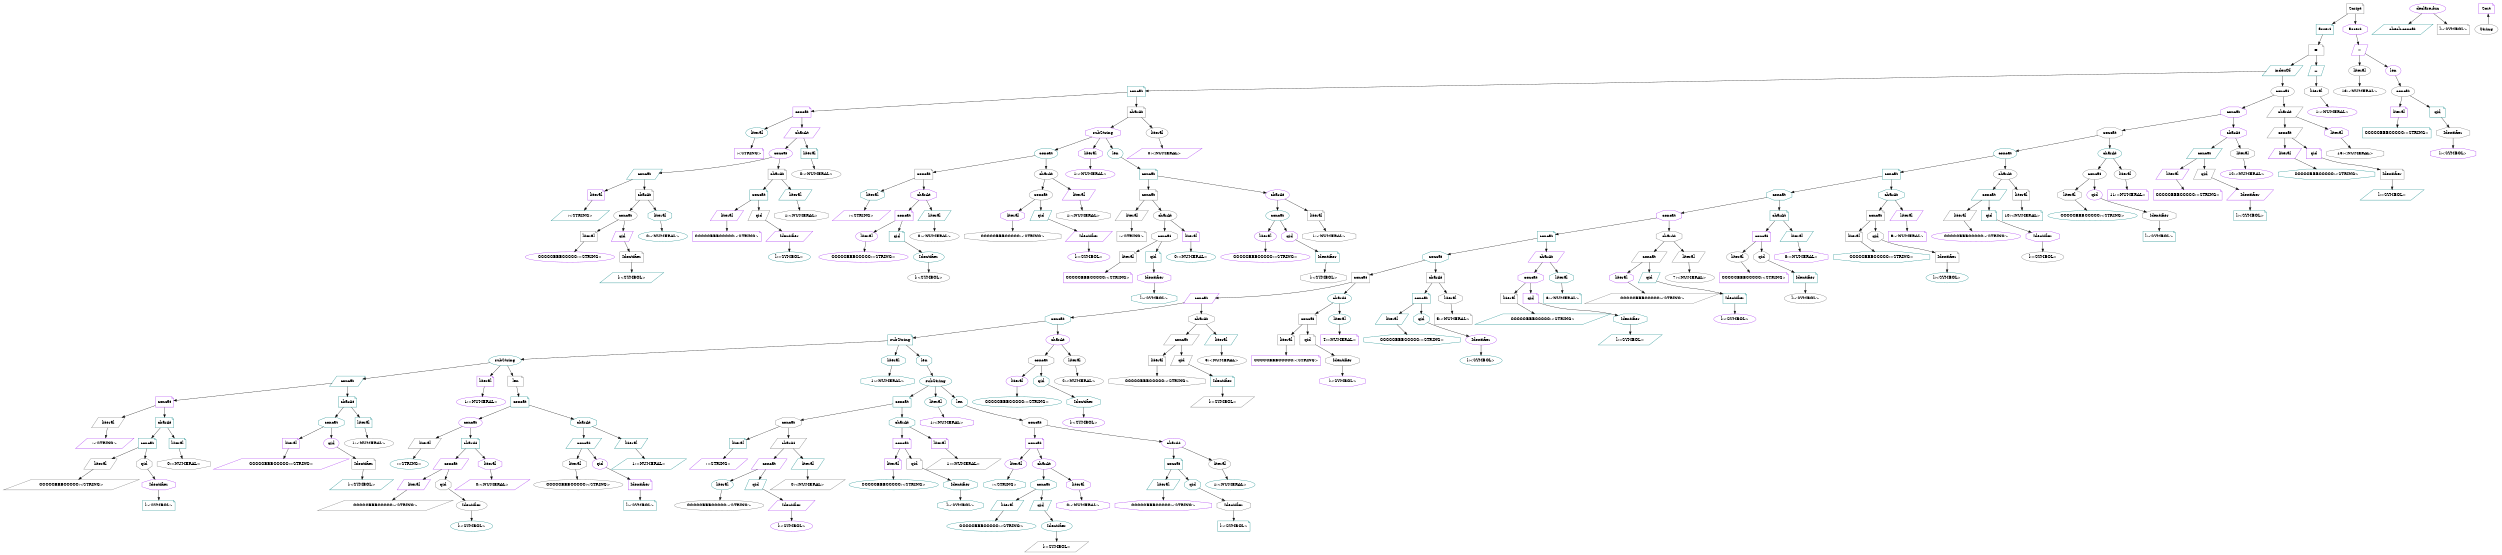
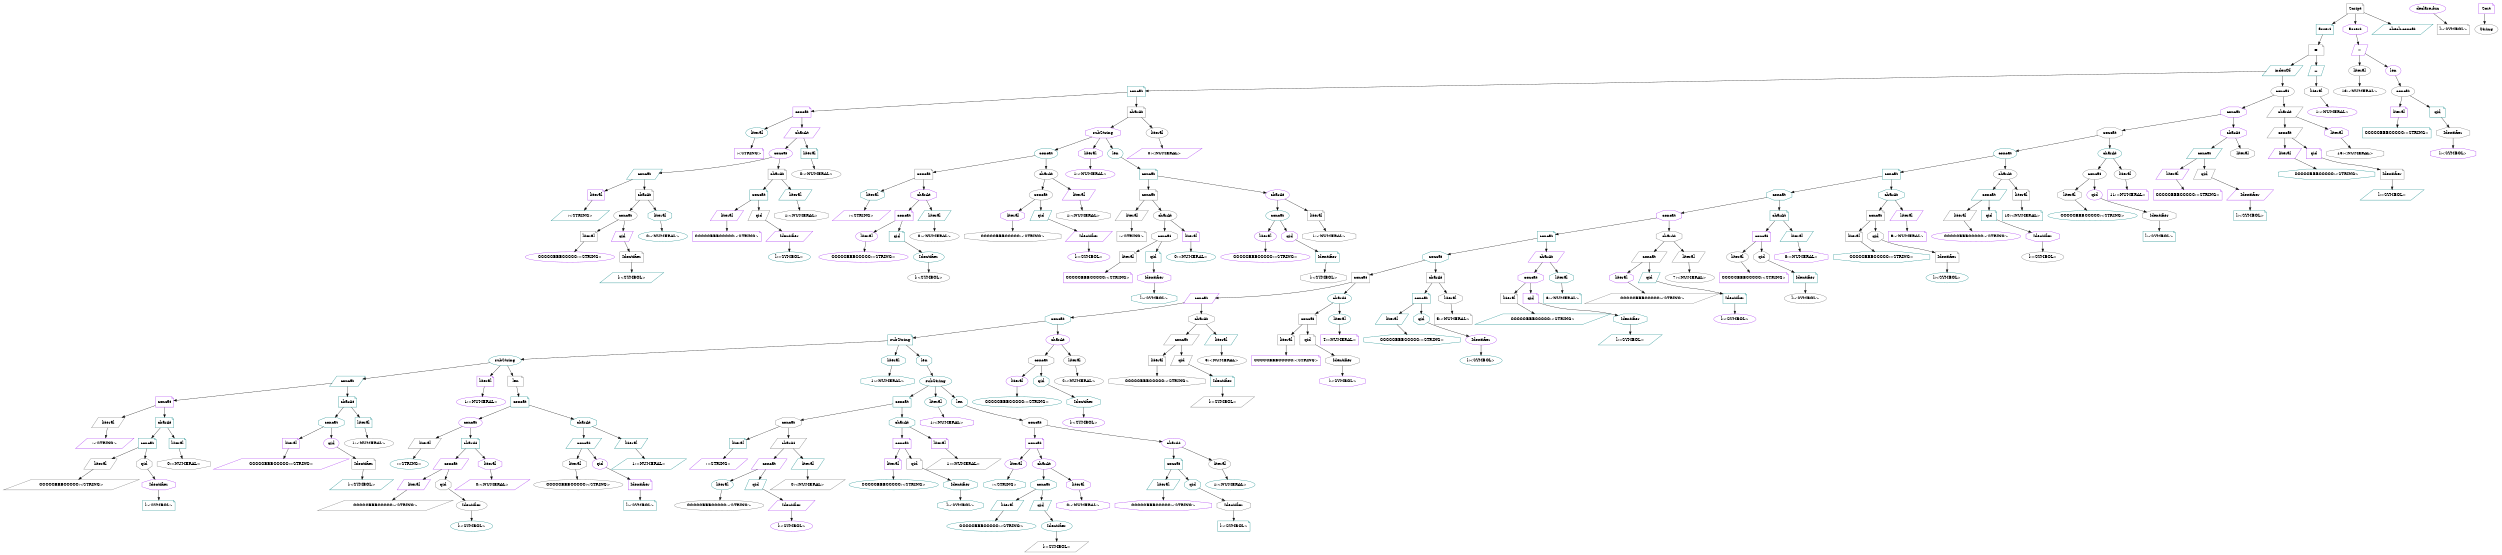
(2416, 18) -> (2376, 18)
(2488, 20) -> (2484, 18)
(2247, 174) -> none
